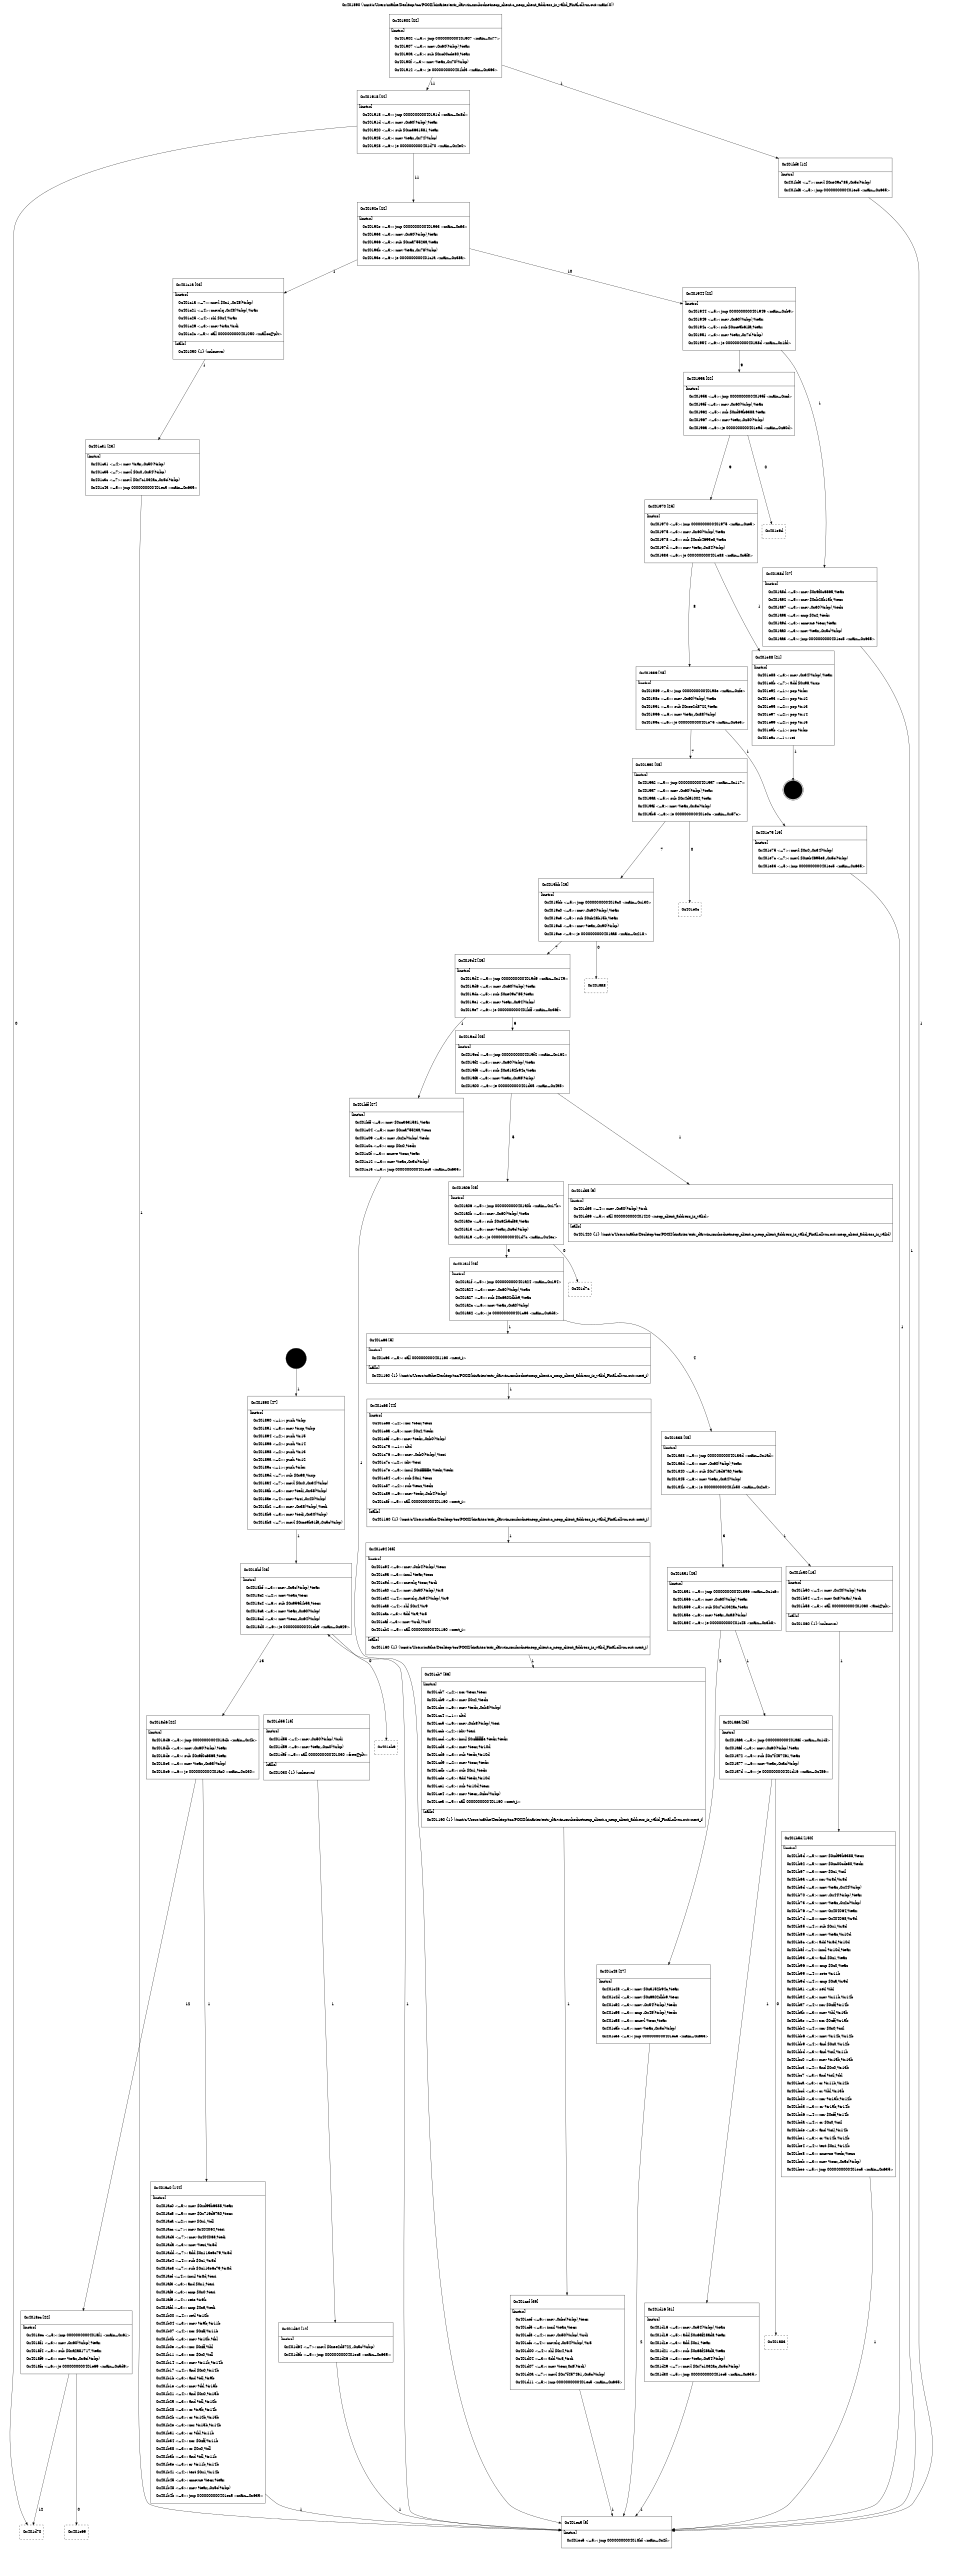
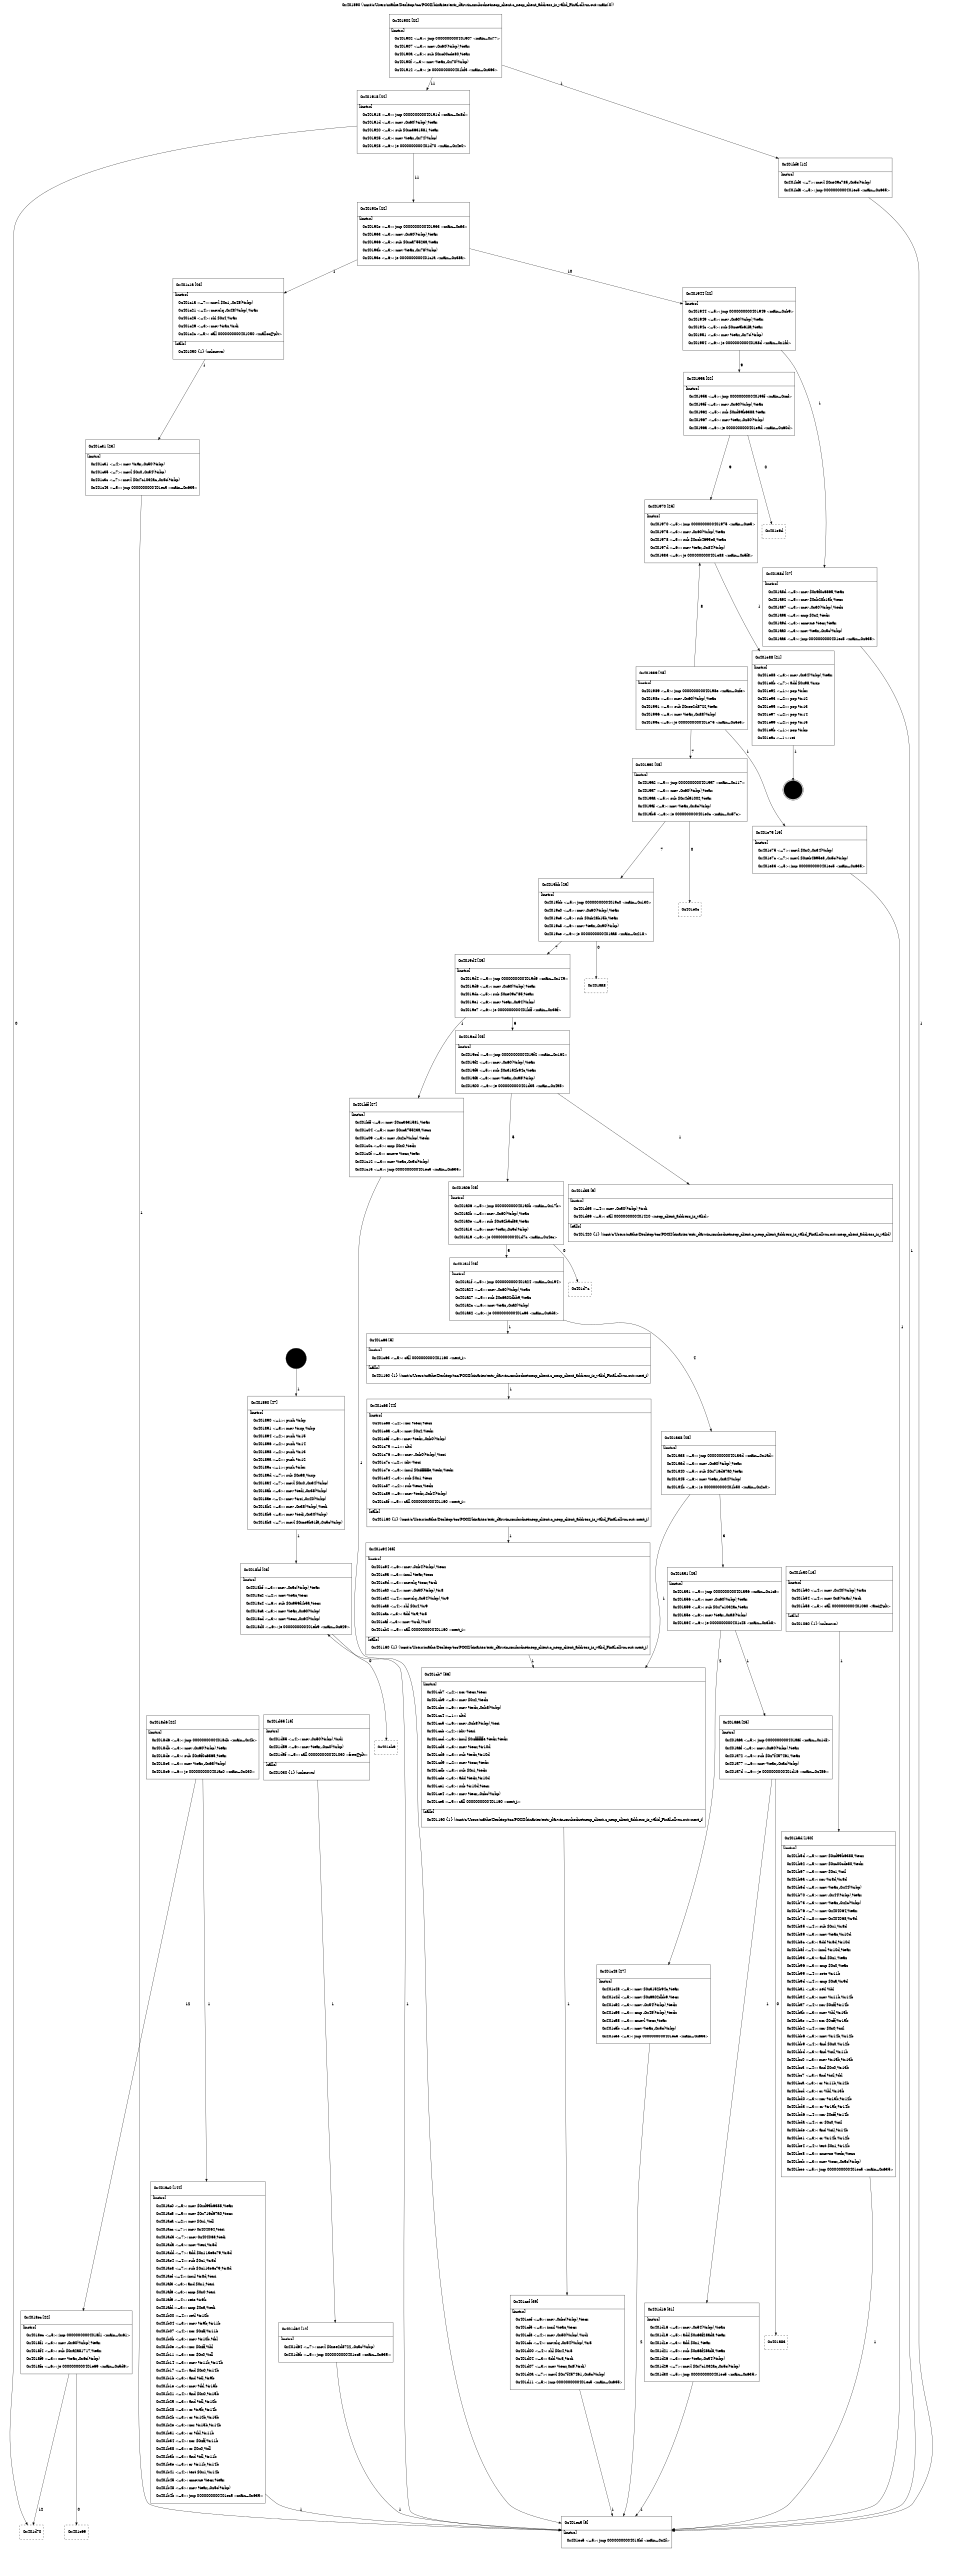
(689, 613) -> (697, 616)
(778, 1529) -> (656, 1577)
(249, 1674) -> none
